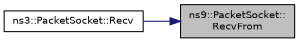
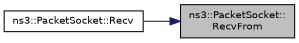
(238, 21) -> (238, 21)
